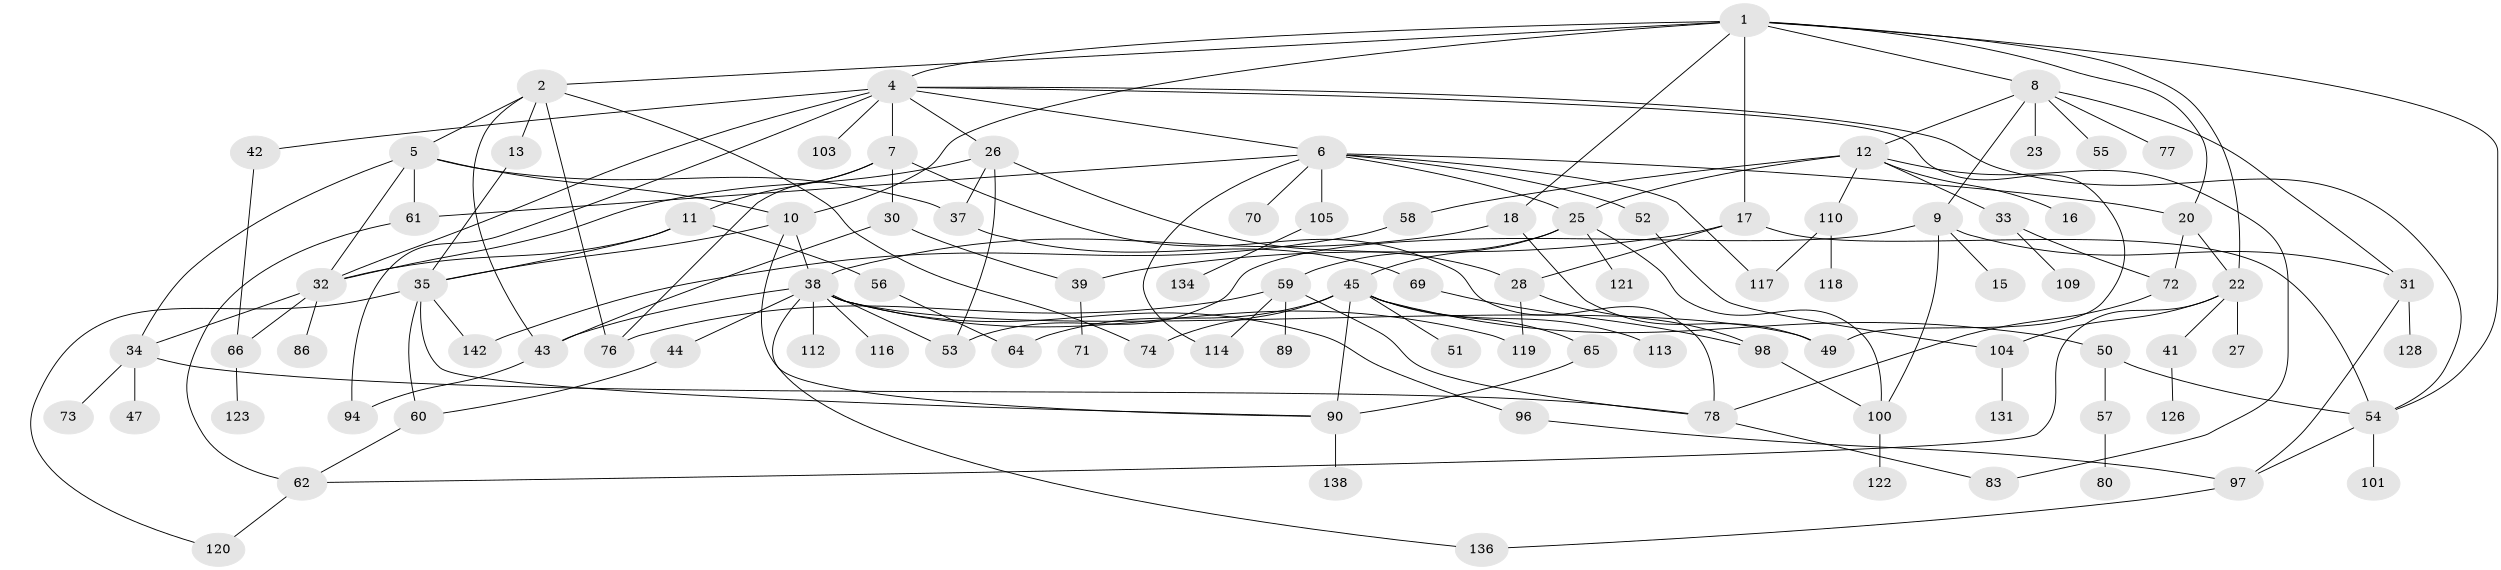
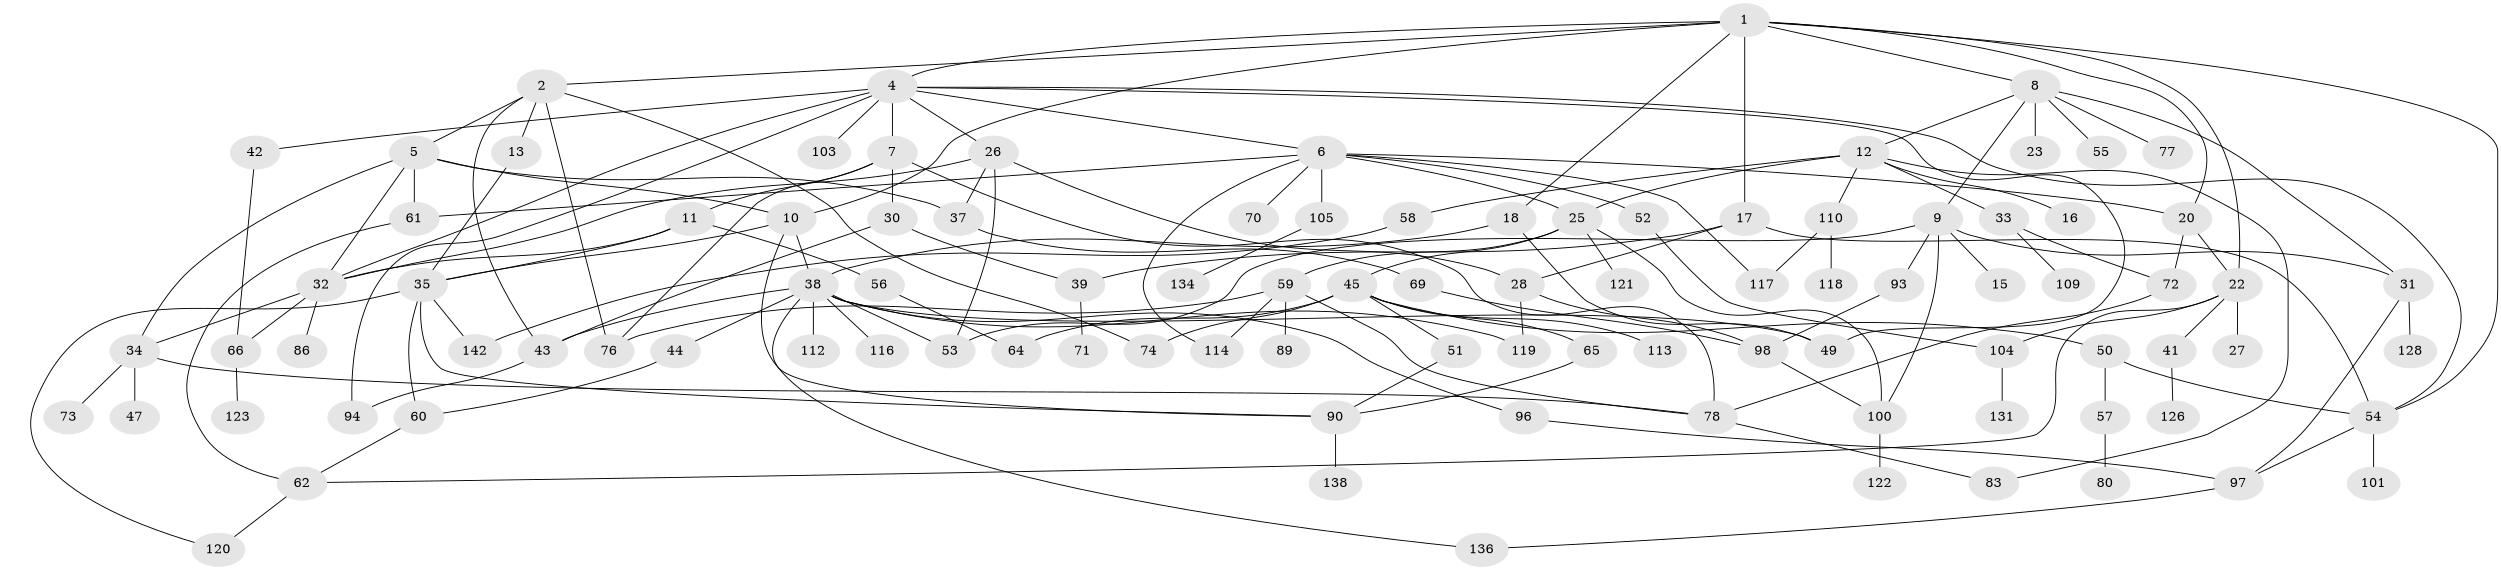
none -> (1899, 285)
(1344, 354) -> (1396, 384)
